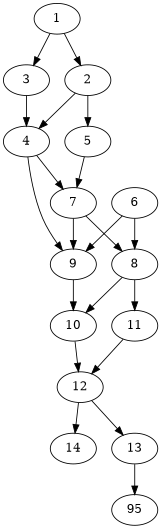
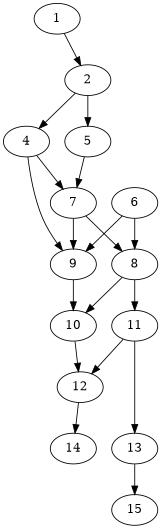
(26, 80) -> none
(105, 415) -> (135, 383)
(135, 510) -> (135, 510)
